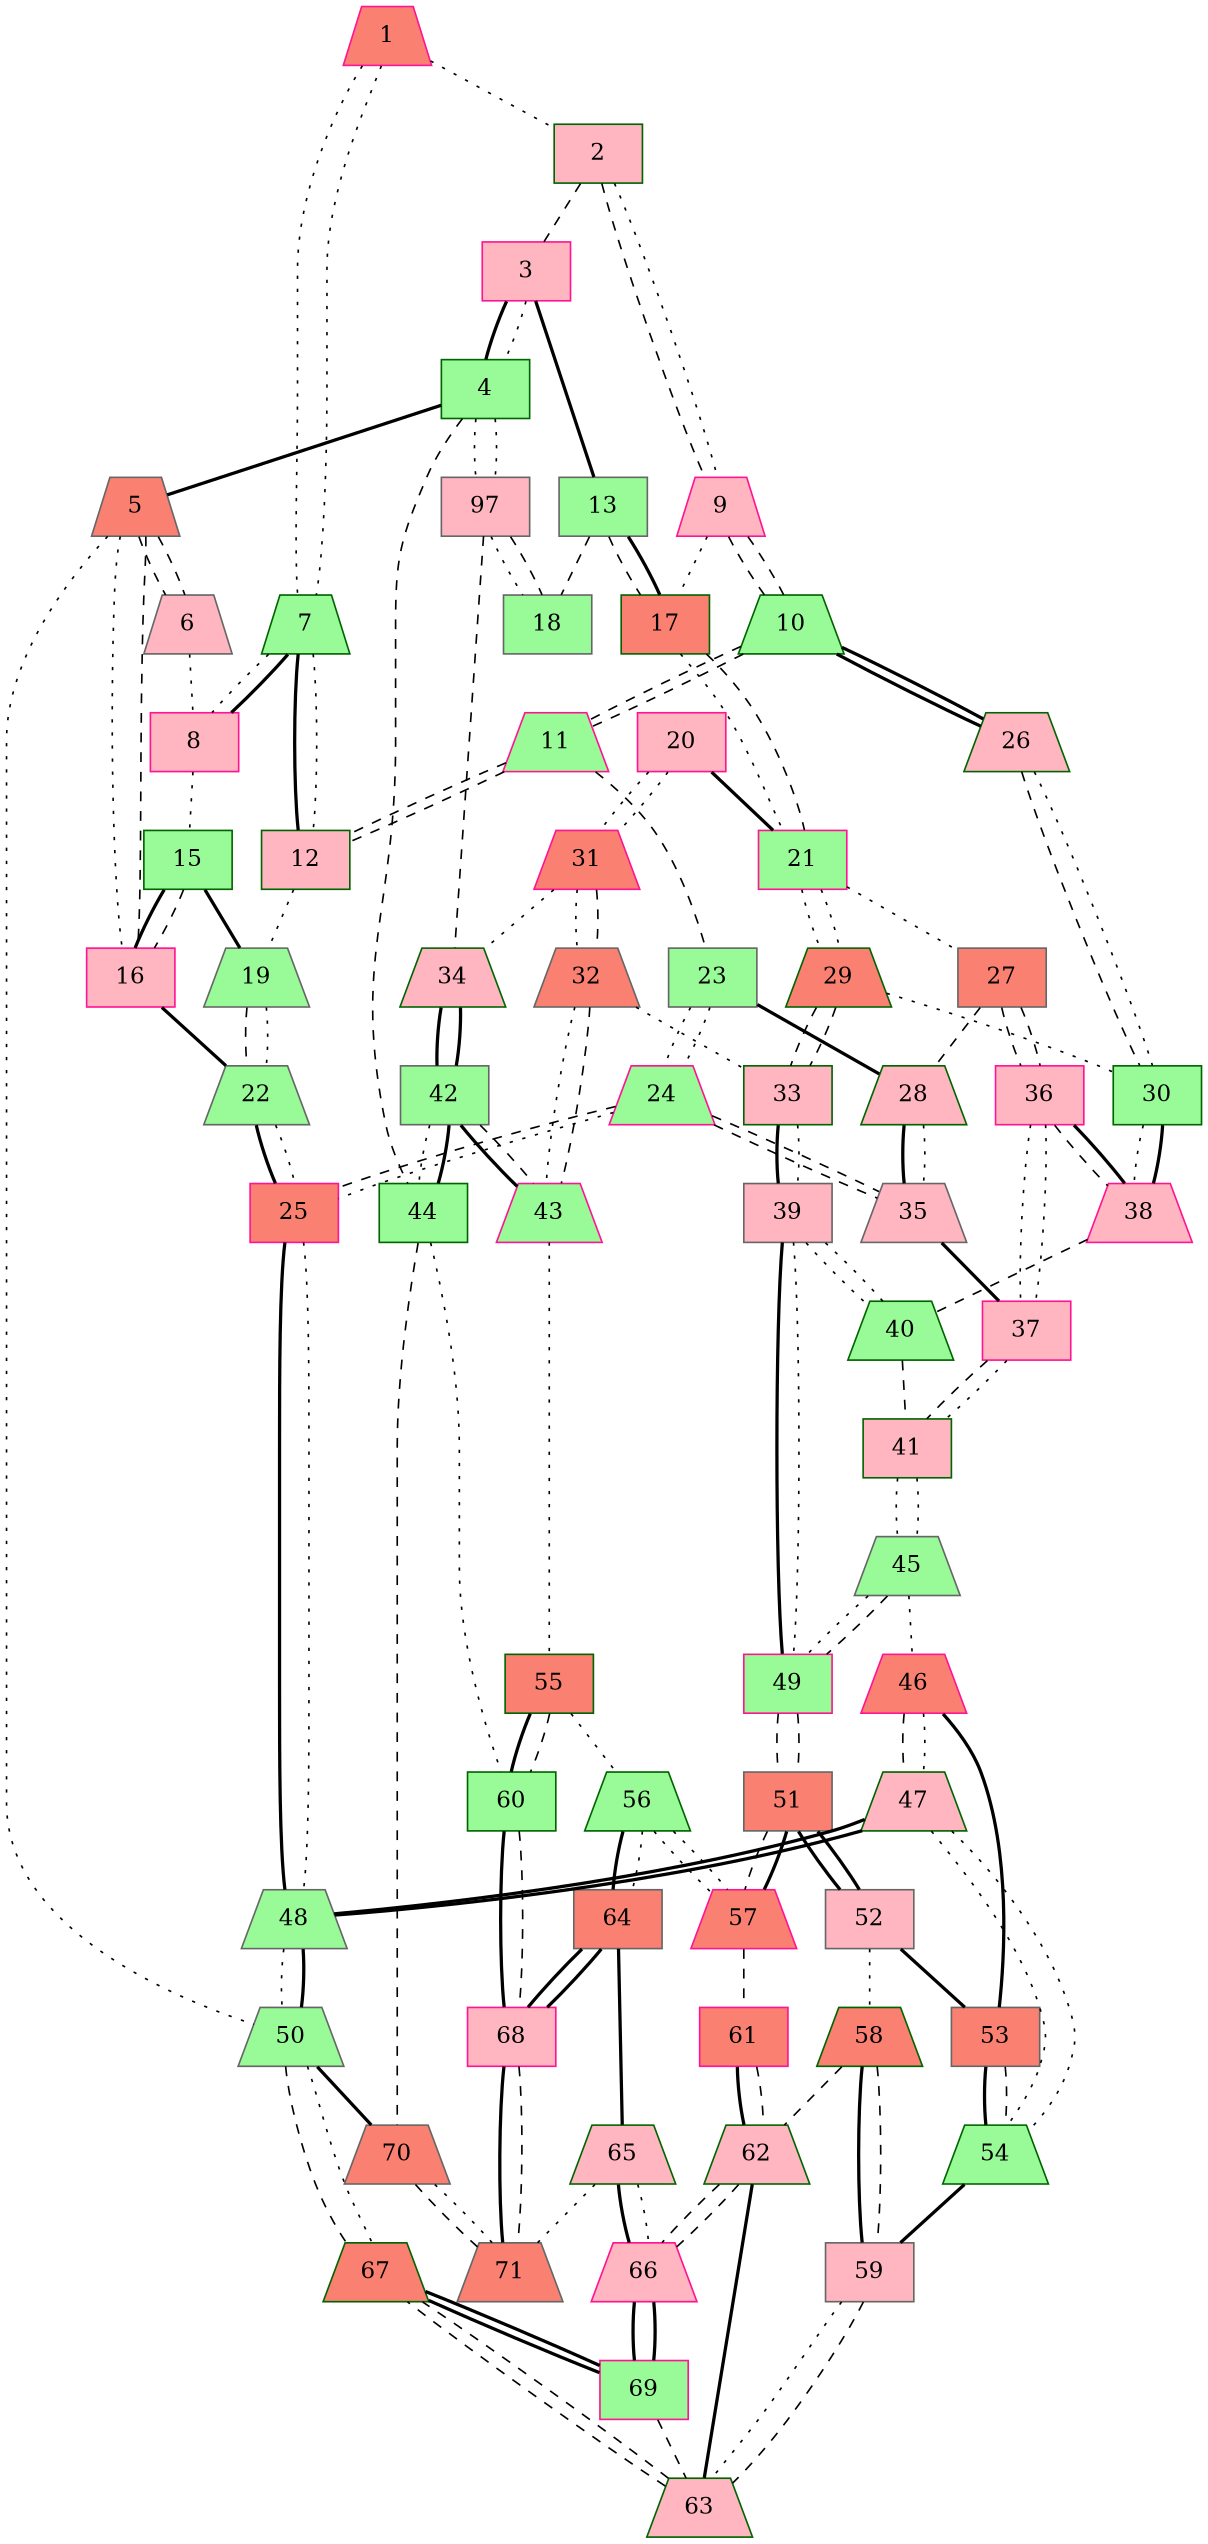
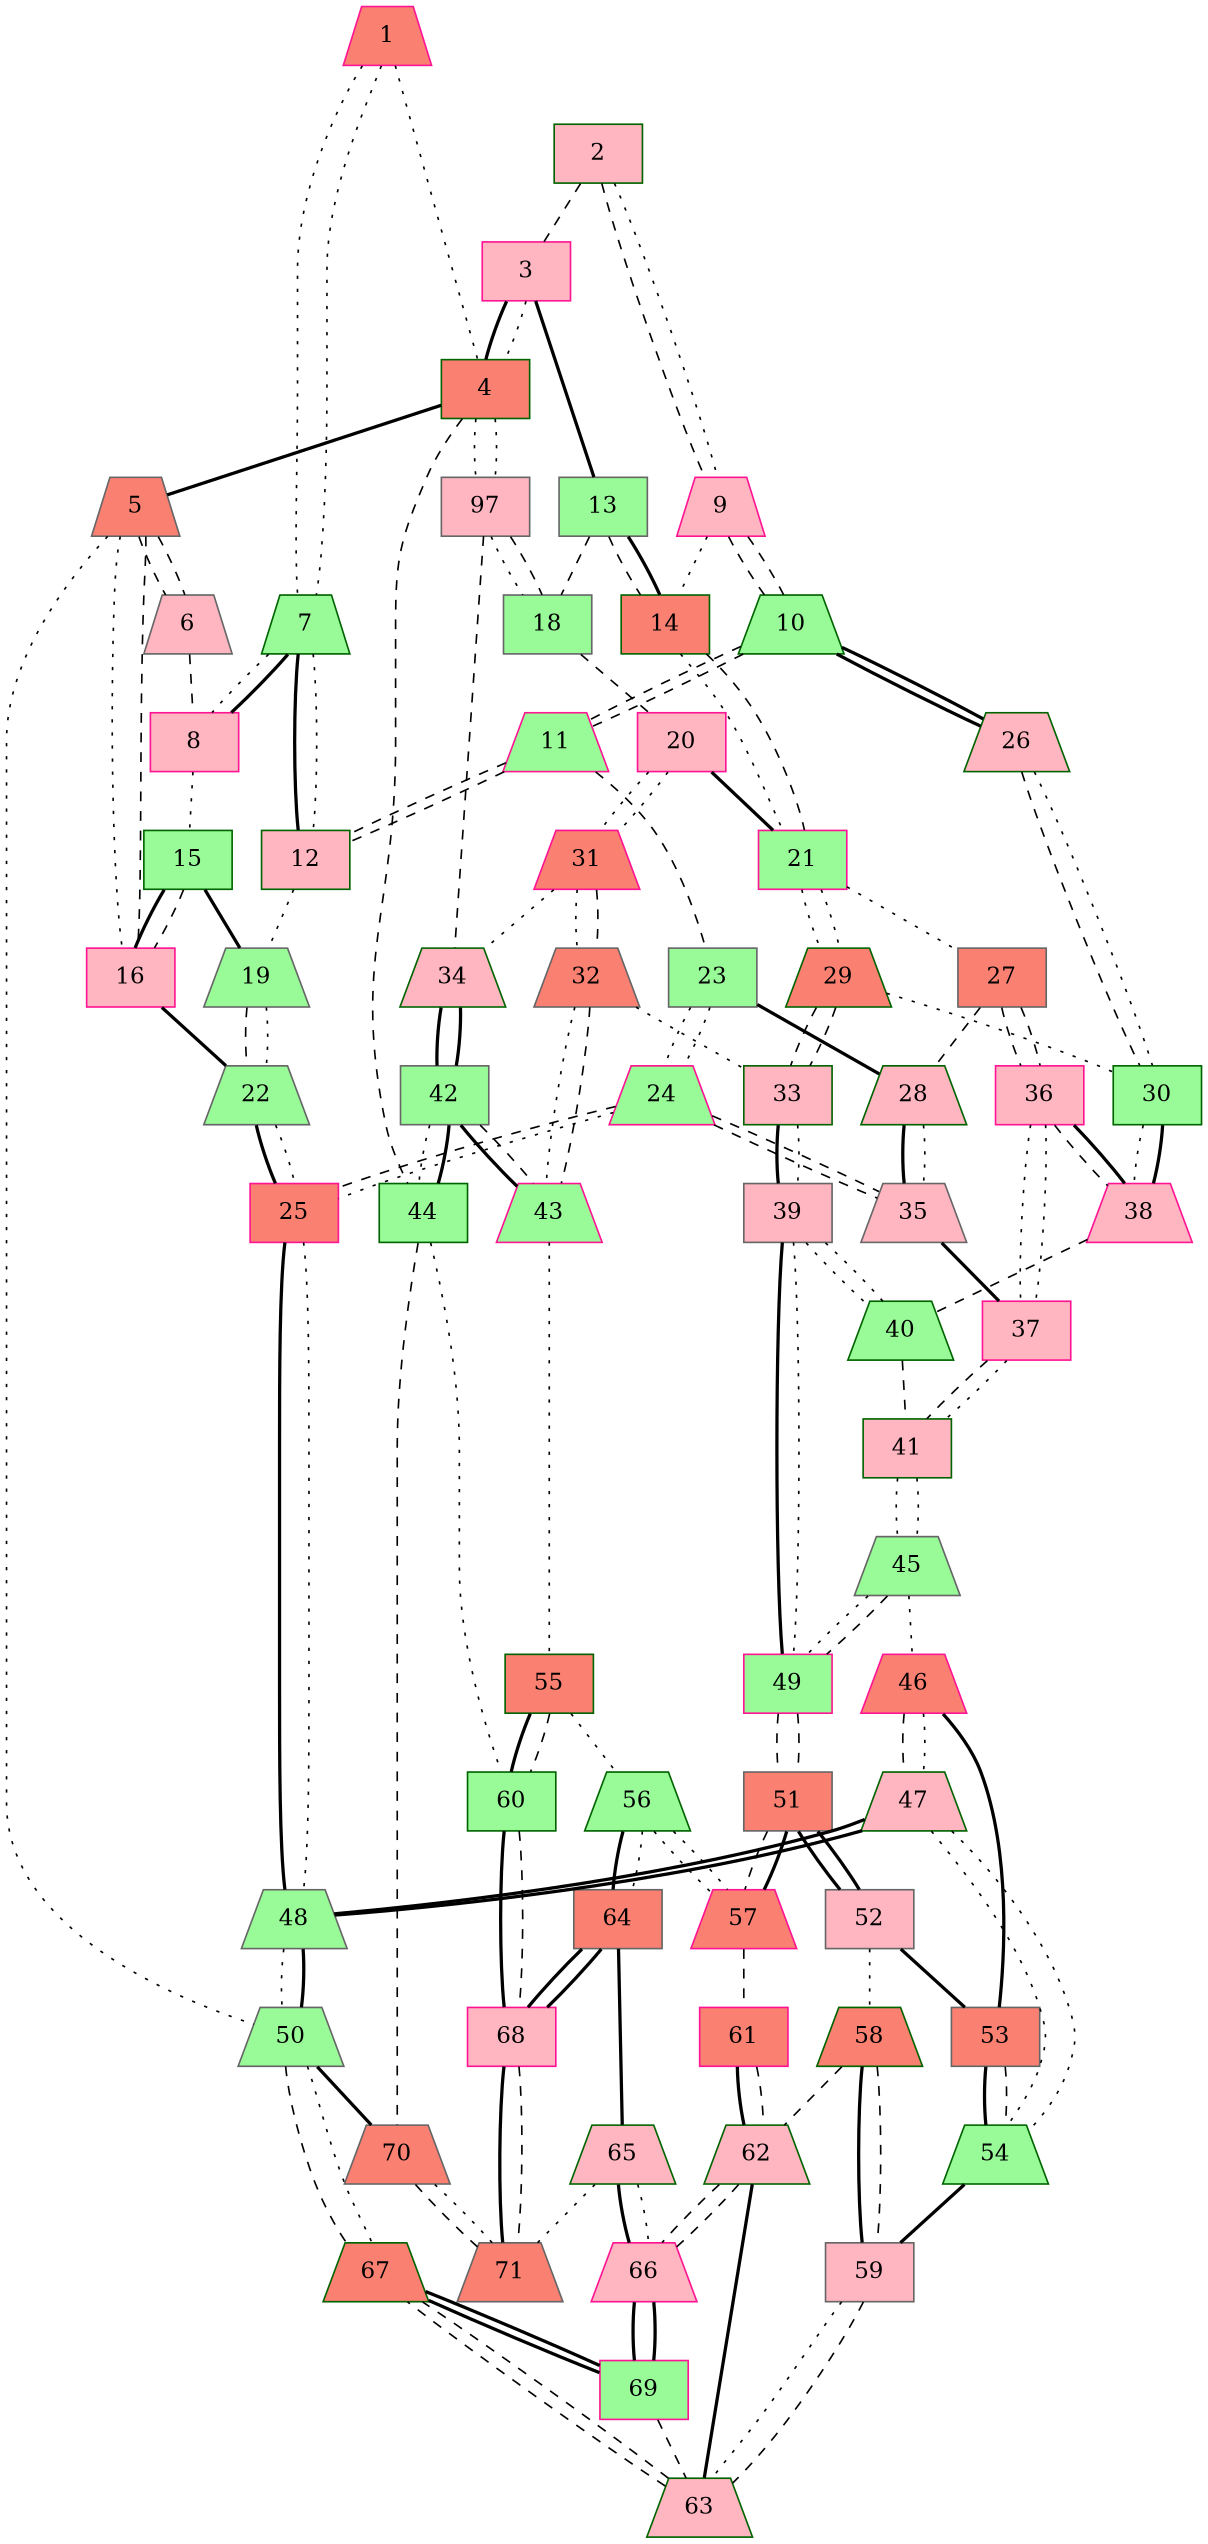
(492, 94) -> (436, 213)
(486, 389) -> (486, 389)
(665, 624) -> (665, 624)
(191, 683) -> (191, 683)
none -> (615, 683)
